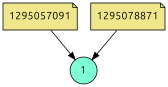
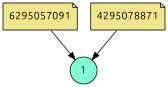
(40, 16) -> (40, 16)
(128, 16) -> (128, 16)
